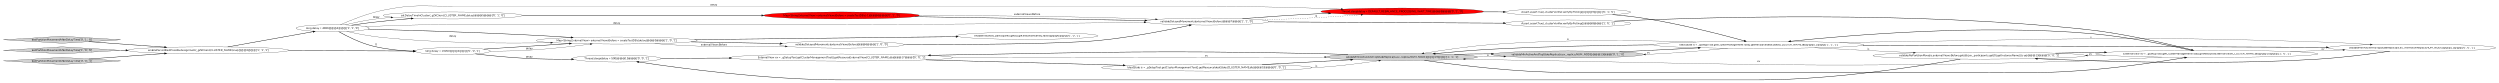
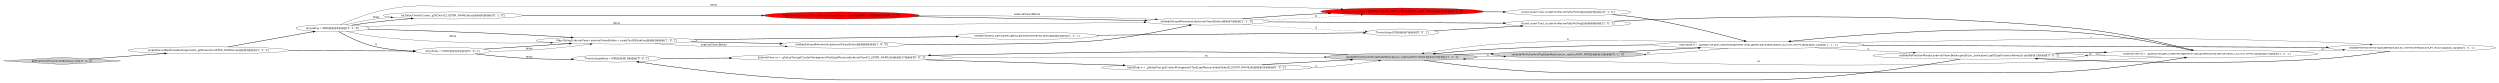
none -> (1402, 33)
(62, 40) -> none
(62, 50) -> none
